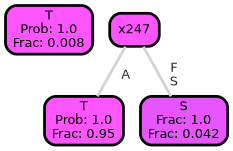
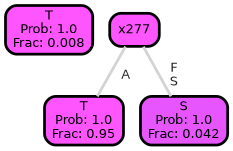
(134, 30) -> (134, 30)
(184, 121) -> (184, 121)
